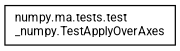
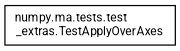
(90, 25) -> (90, 25)
